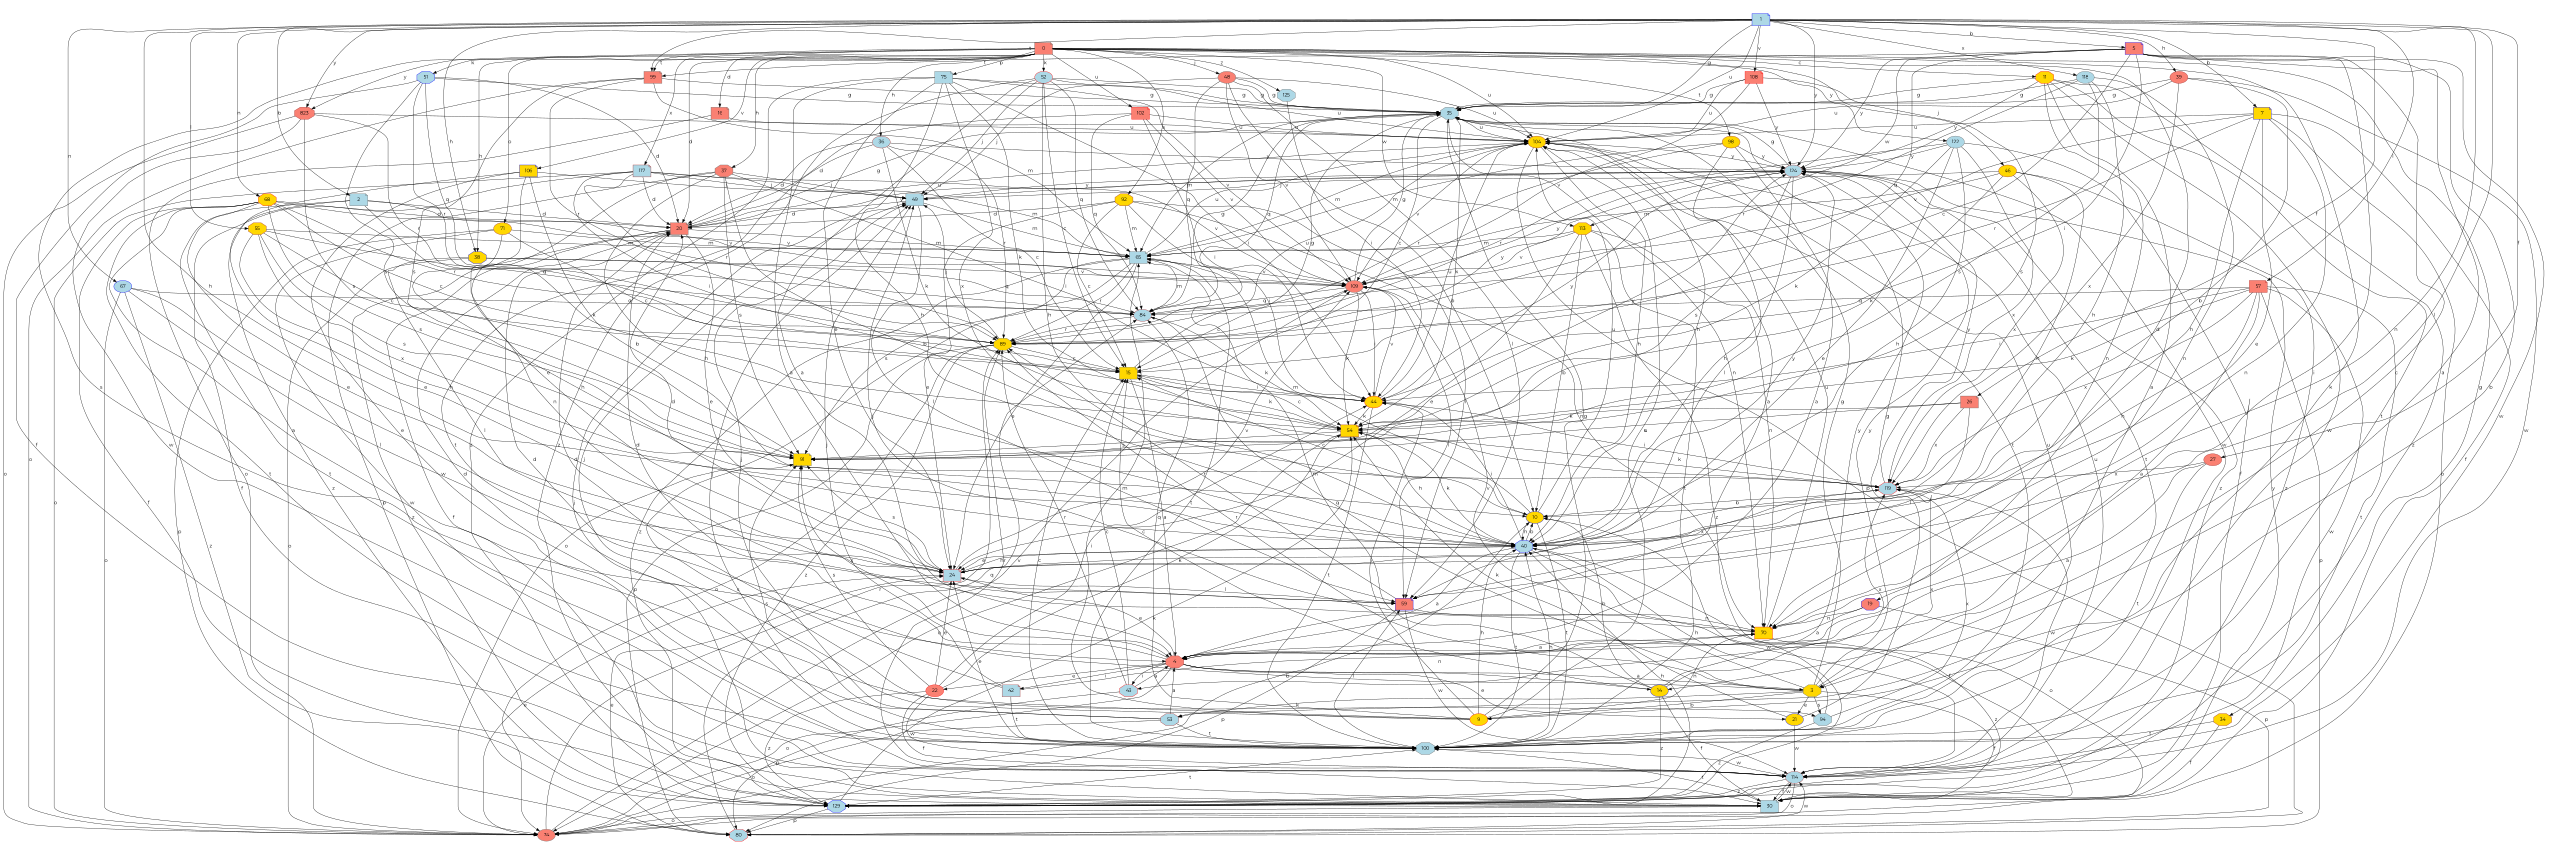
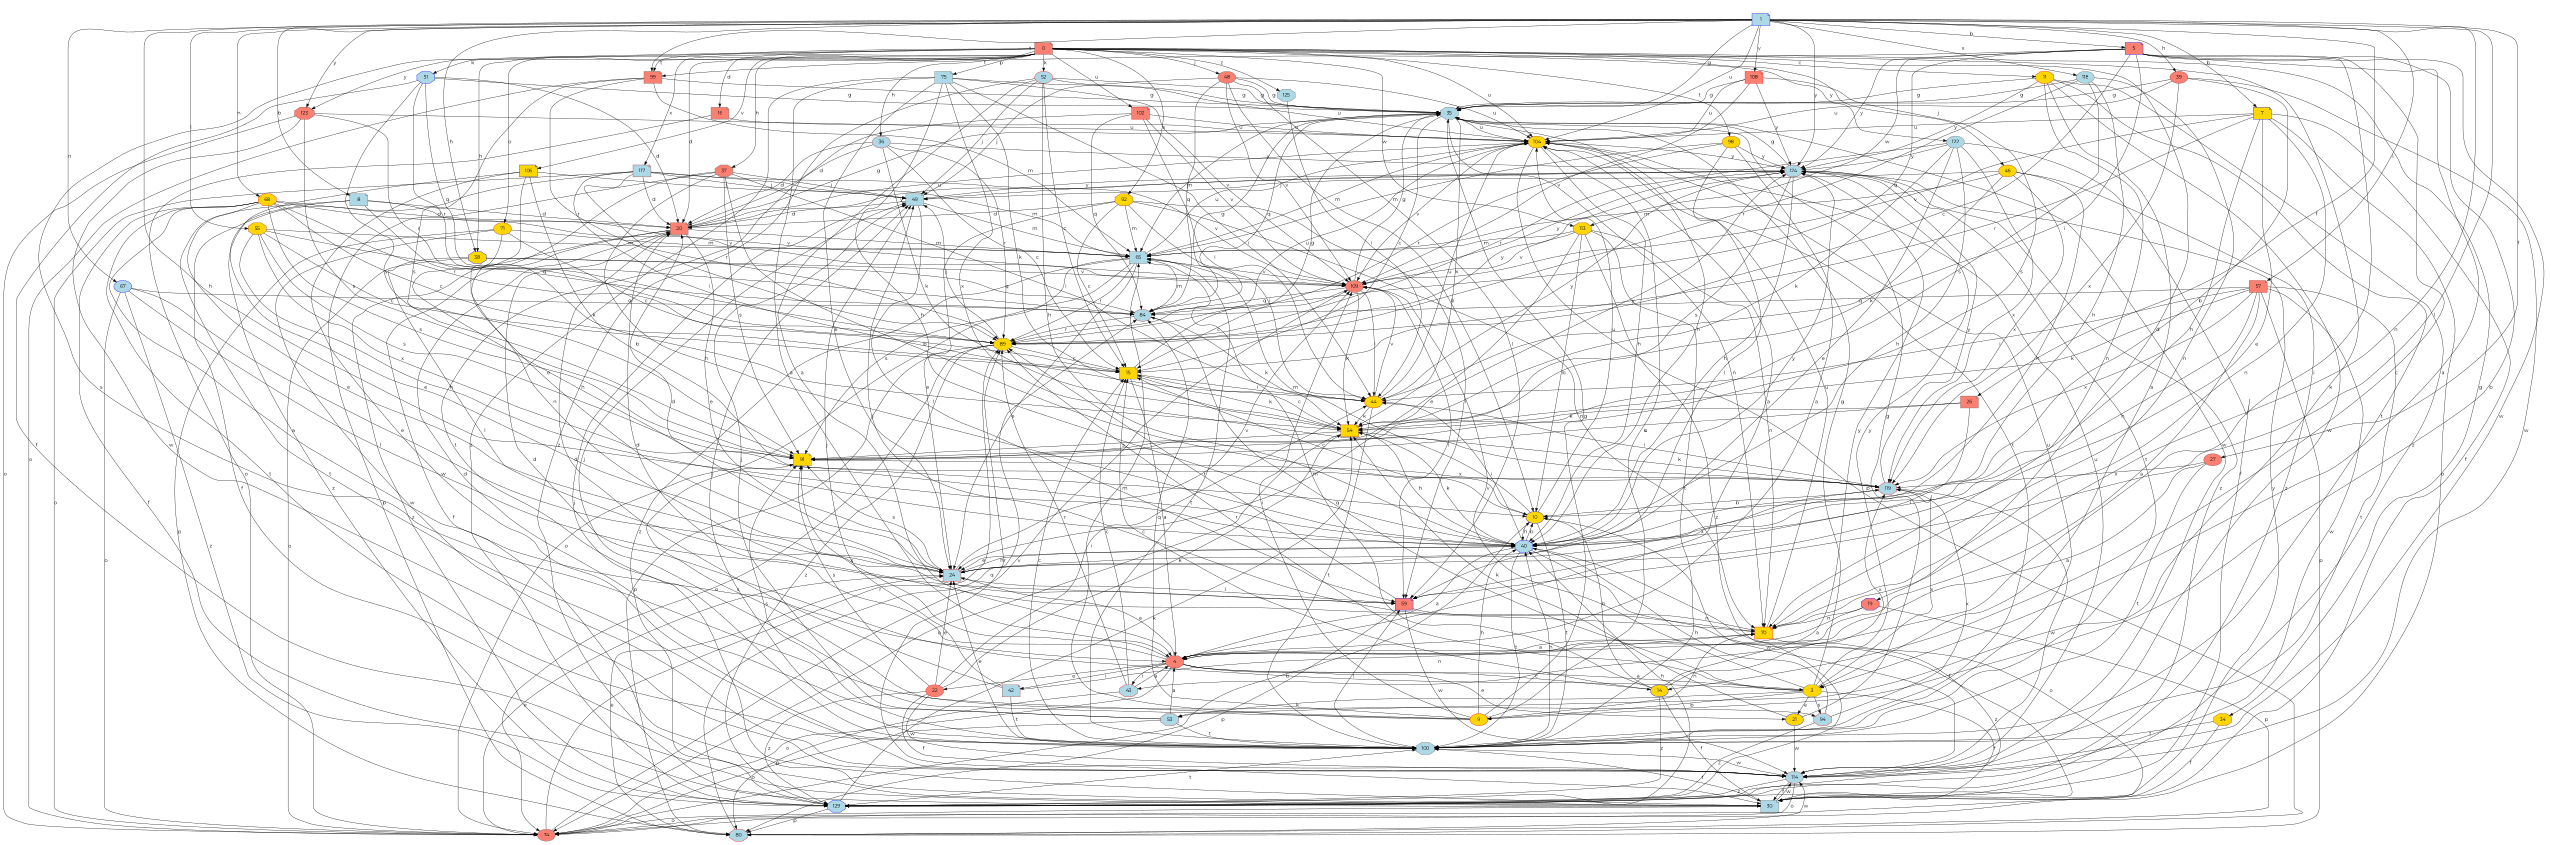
(304, 113) -> (304, 113)
(1078, 197) -> none
(359, 200) -> (359, 200)
(1931, 449) -> (1317, 468)
(1370, 568) -> (1276, 543)
(1823, 720) -> (1823, 720)
